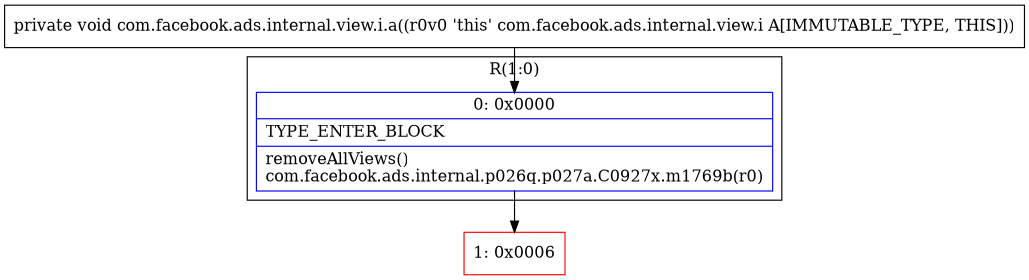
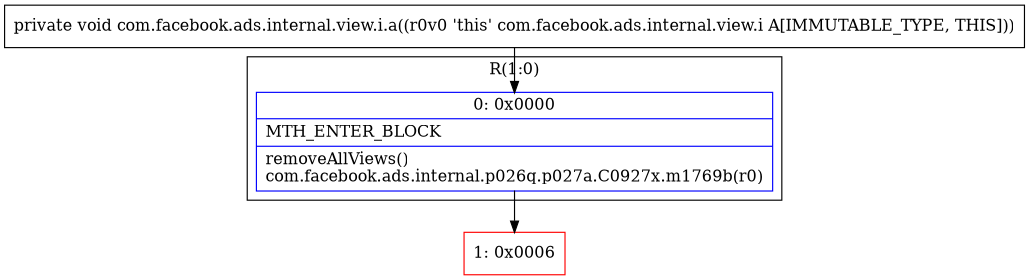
(356, 132) -> (354, 132)
